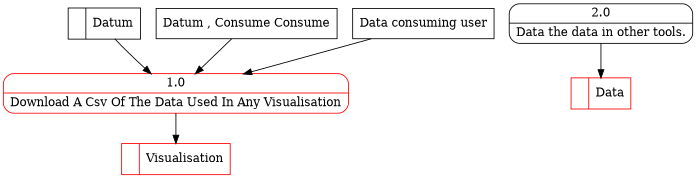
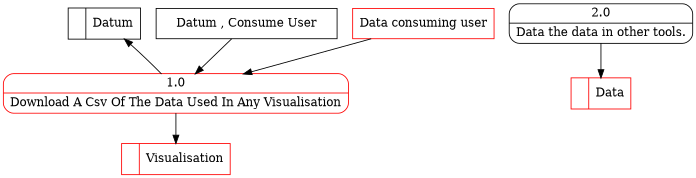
(247, 24) -> (247, 24)
(423, 24) -> (423, 24)
(130, 54) -> (146, 59)
